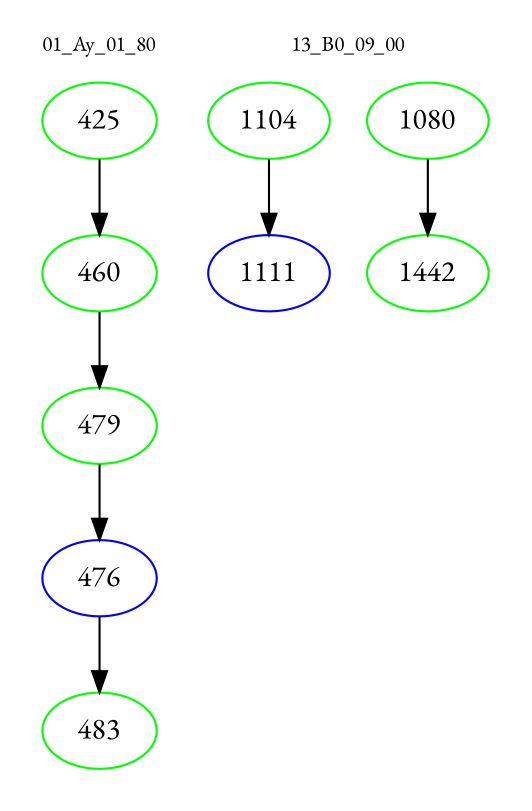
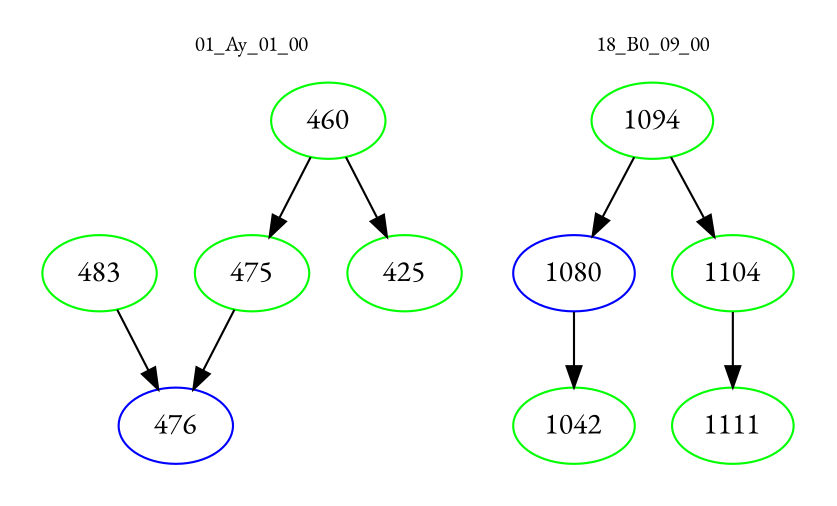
(100, 46) -> (252, 46)
(348, 46) -> (653, 46)
(428, 121) -> (574, 273)
none -> (652, 121)
(100, 187) -> (362, 187)
(269, 273) -> (733, 426)
(428, 273) -> (574, 426)
(100, 426) -> (252, 273)
(100, 644) -> (133, 340)
